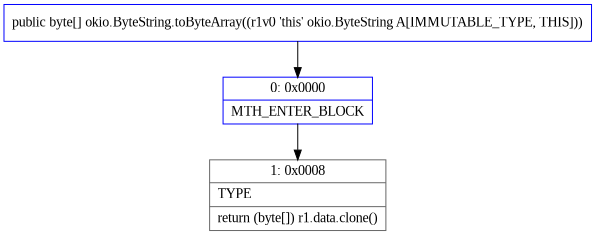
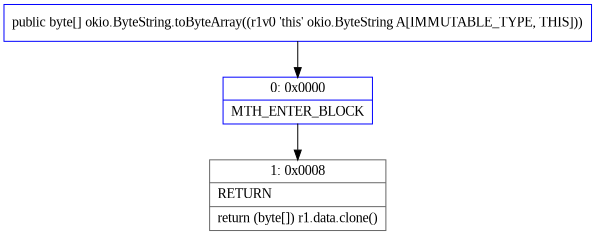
(235, 194) -> (245, 194)
